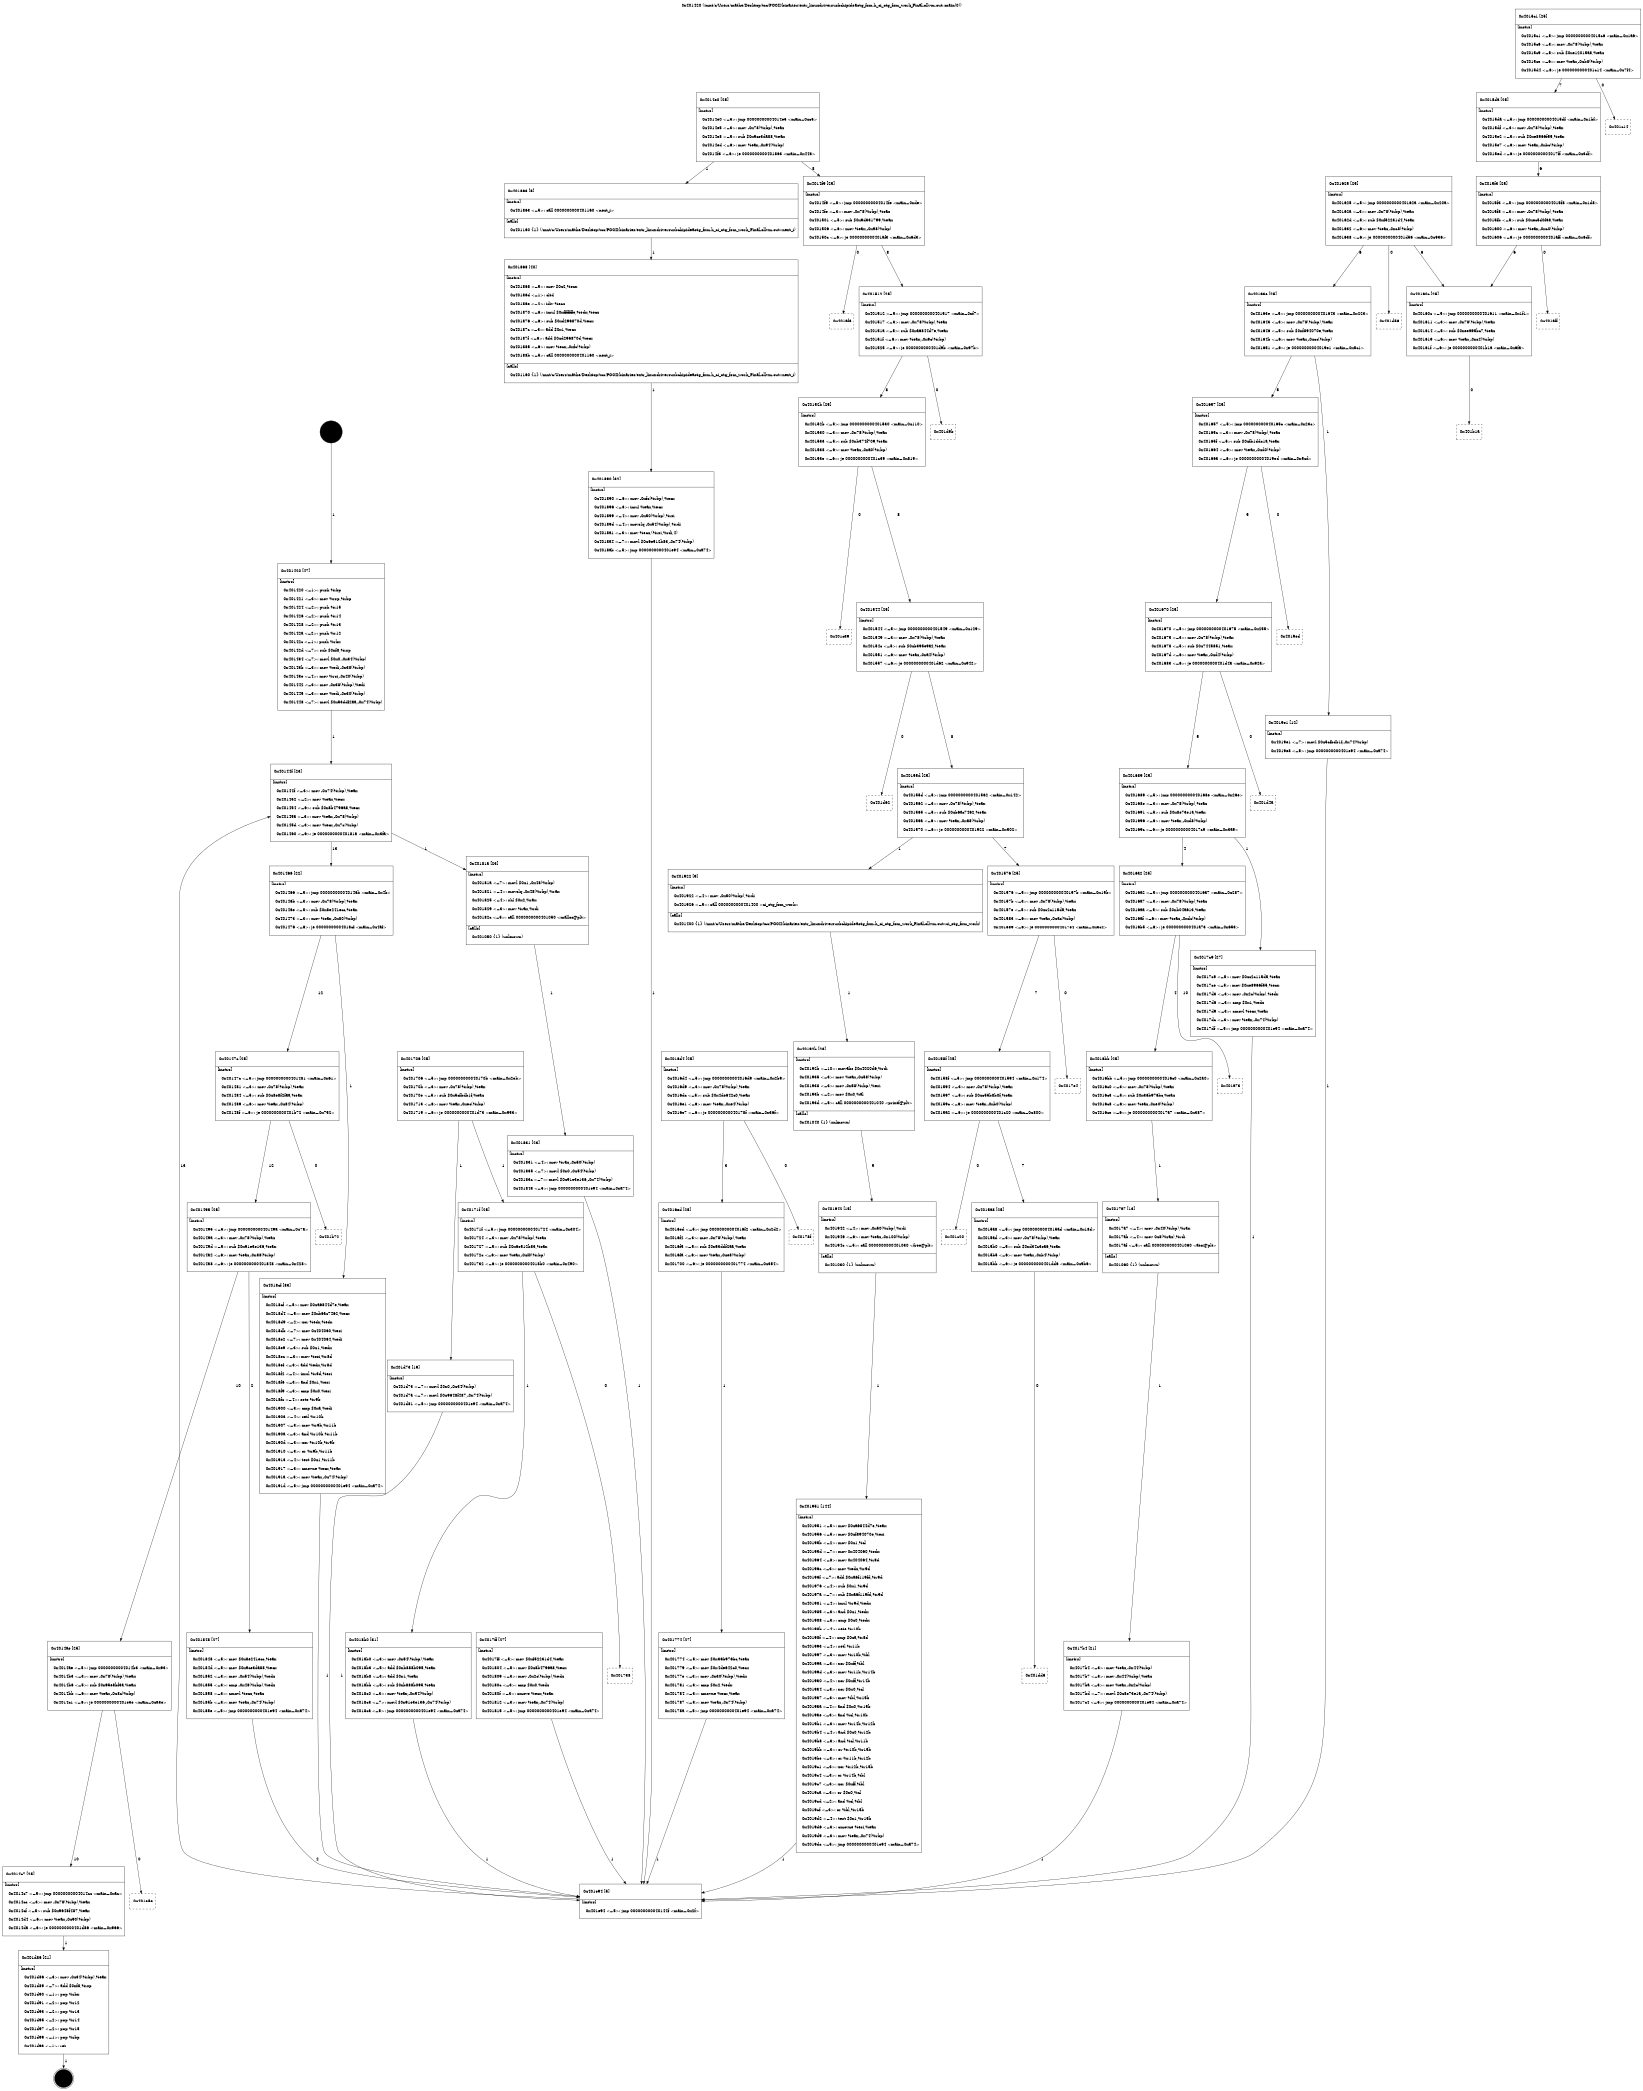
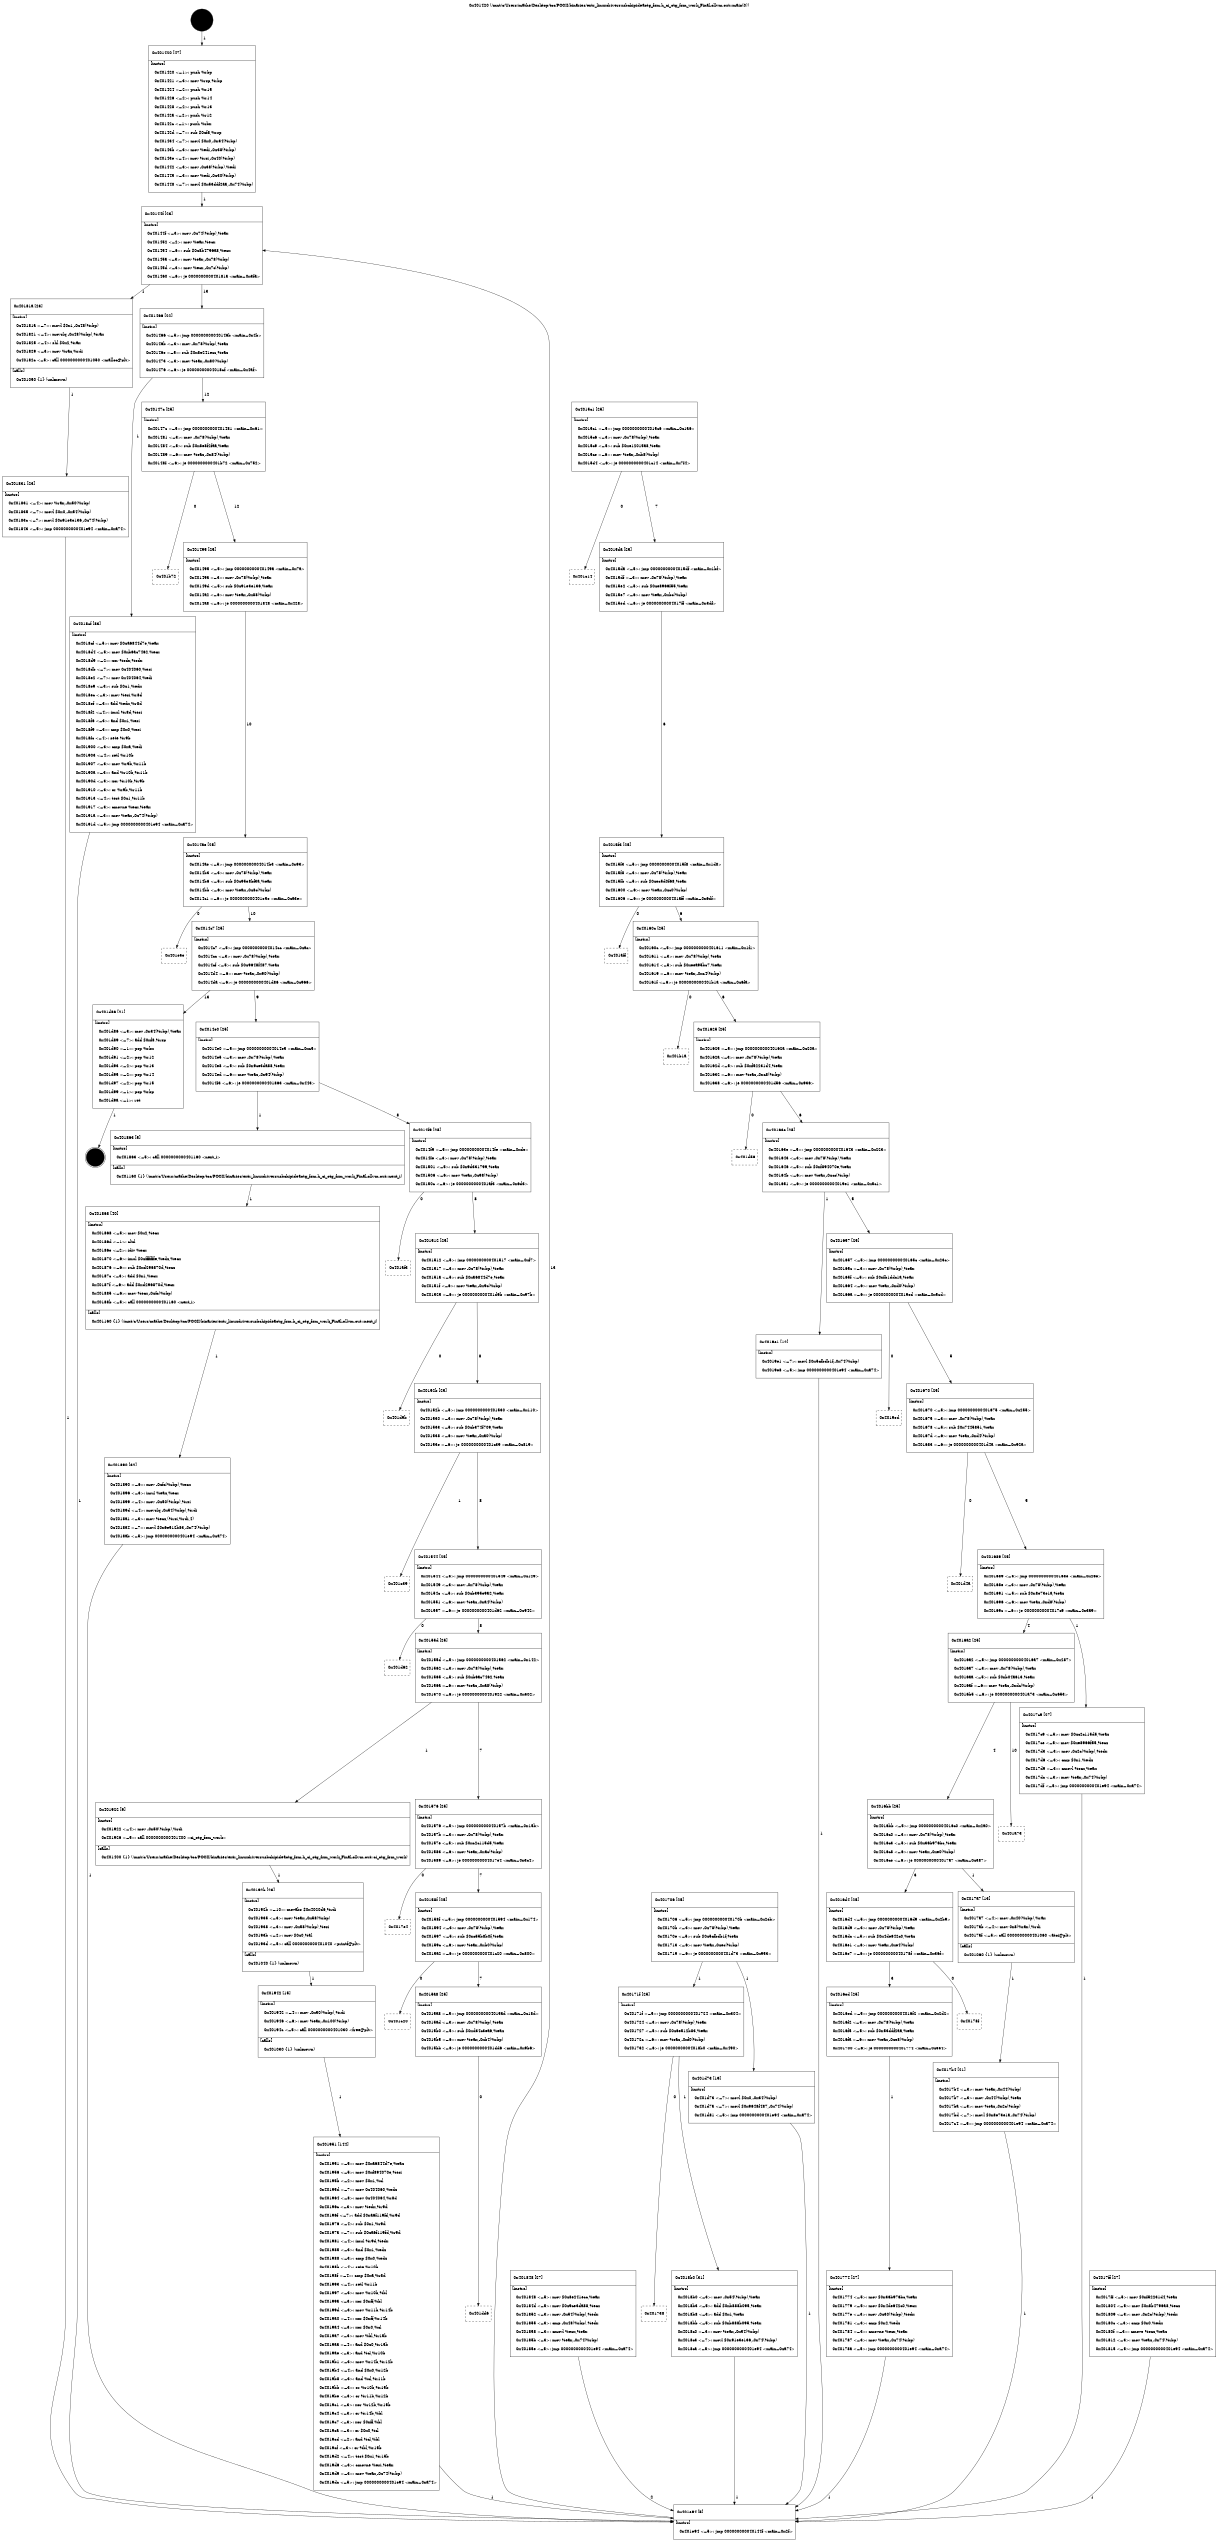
(1428, 265) -> (726, 1005)
(859, 515) -> (459, 1501)
none -> (255, 1005)
(872, 1166) -> (312, 1979)
(249, 1451) -> none
none -> (911, 1879)
(66, 1943) -> (206, 998)
